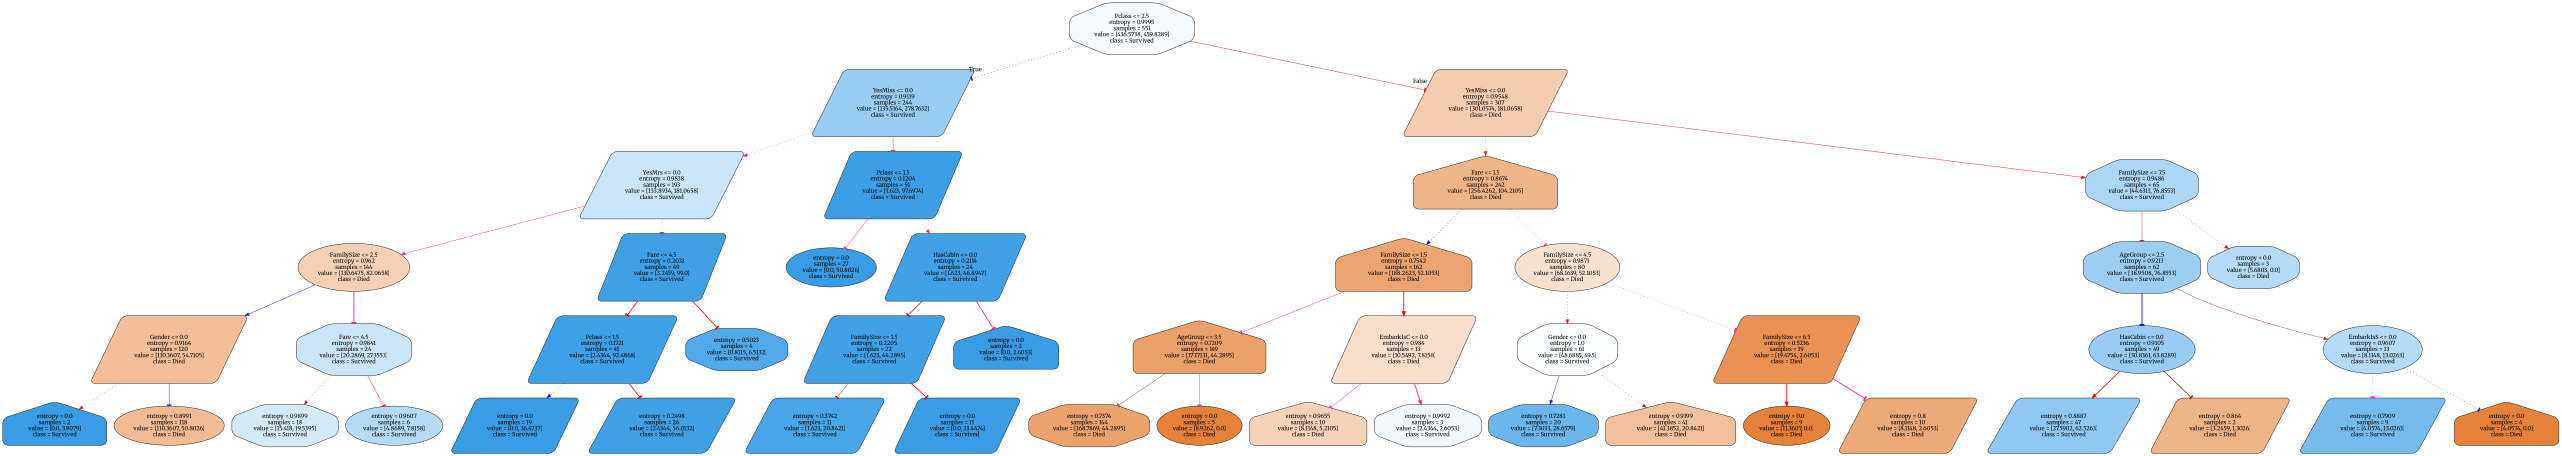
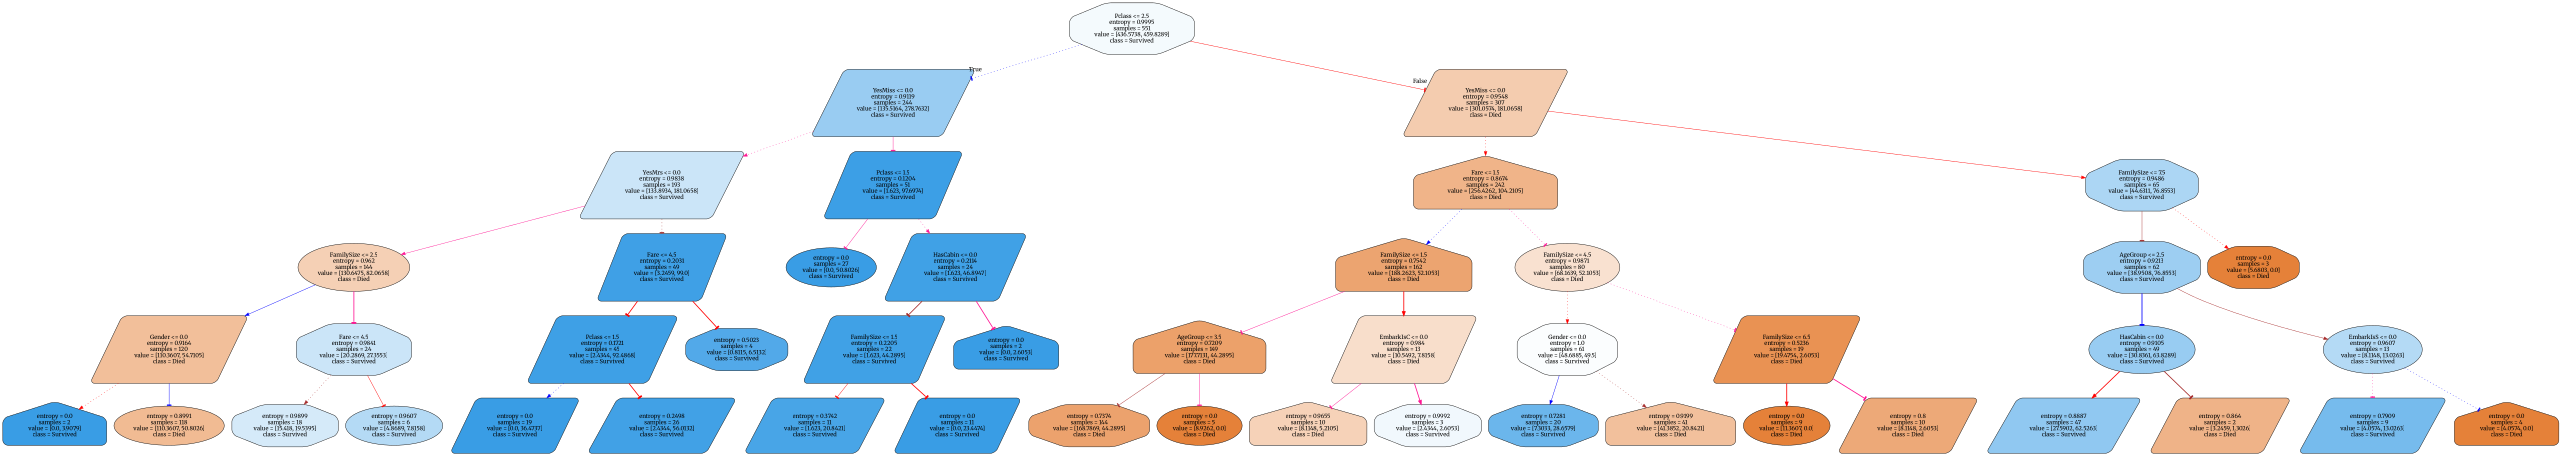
(2253, 267) -> (2253, 267)
